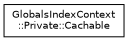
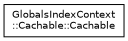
(64, 21) -> (64, 21)
